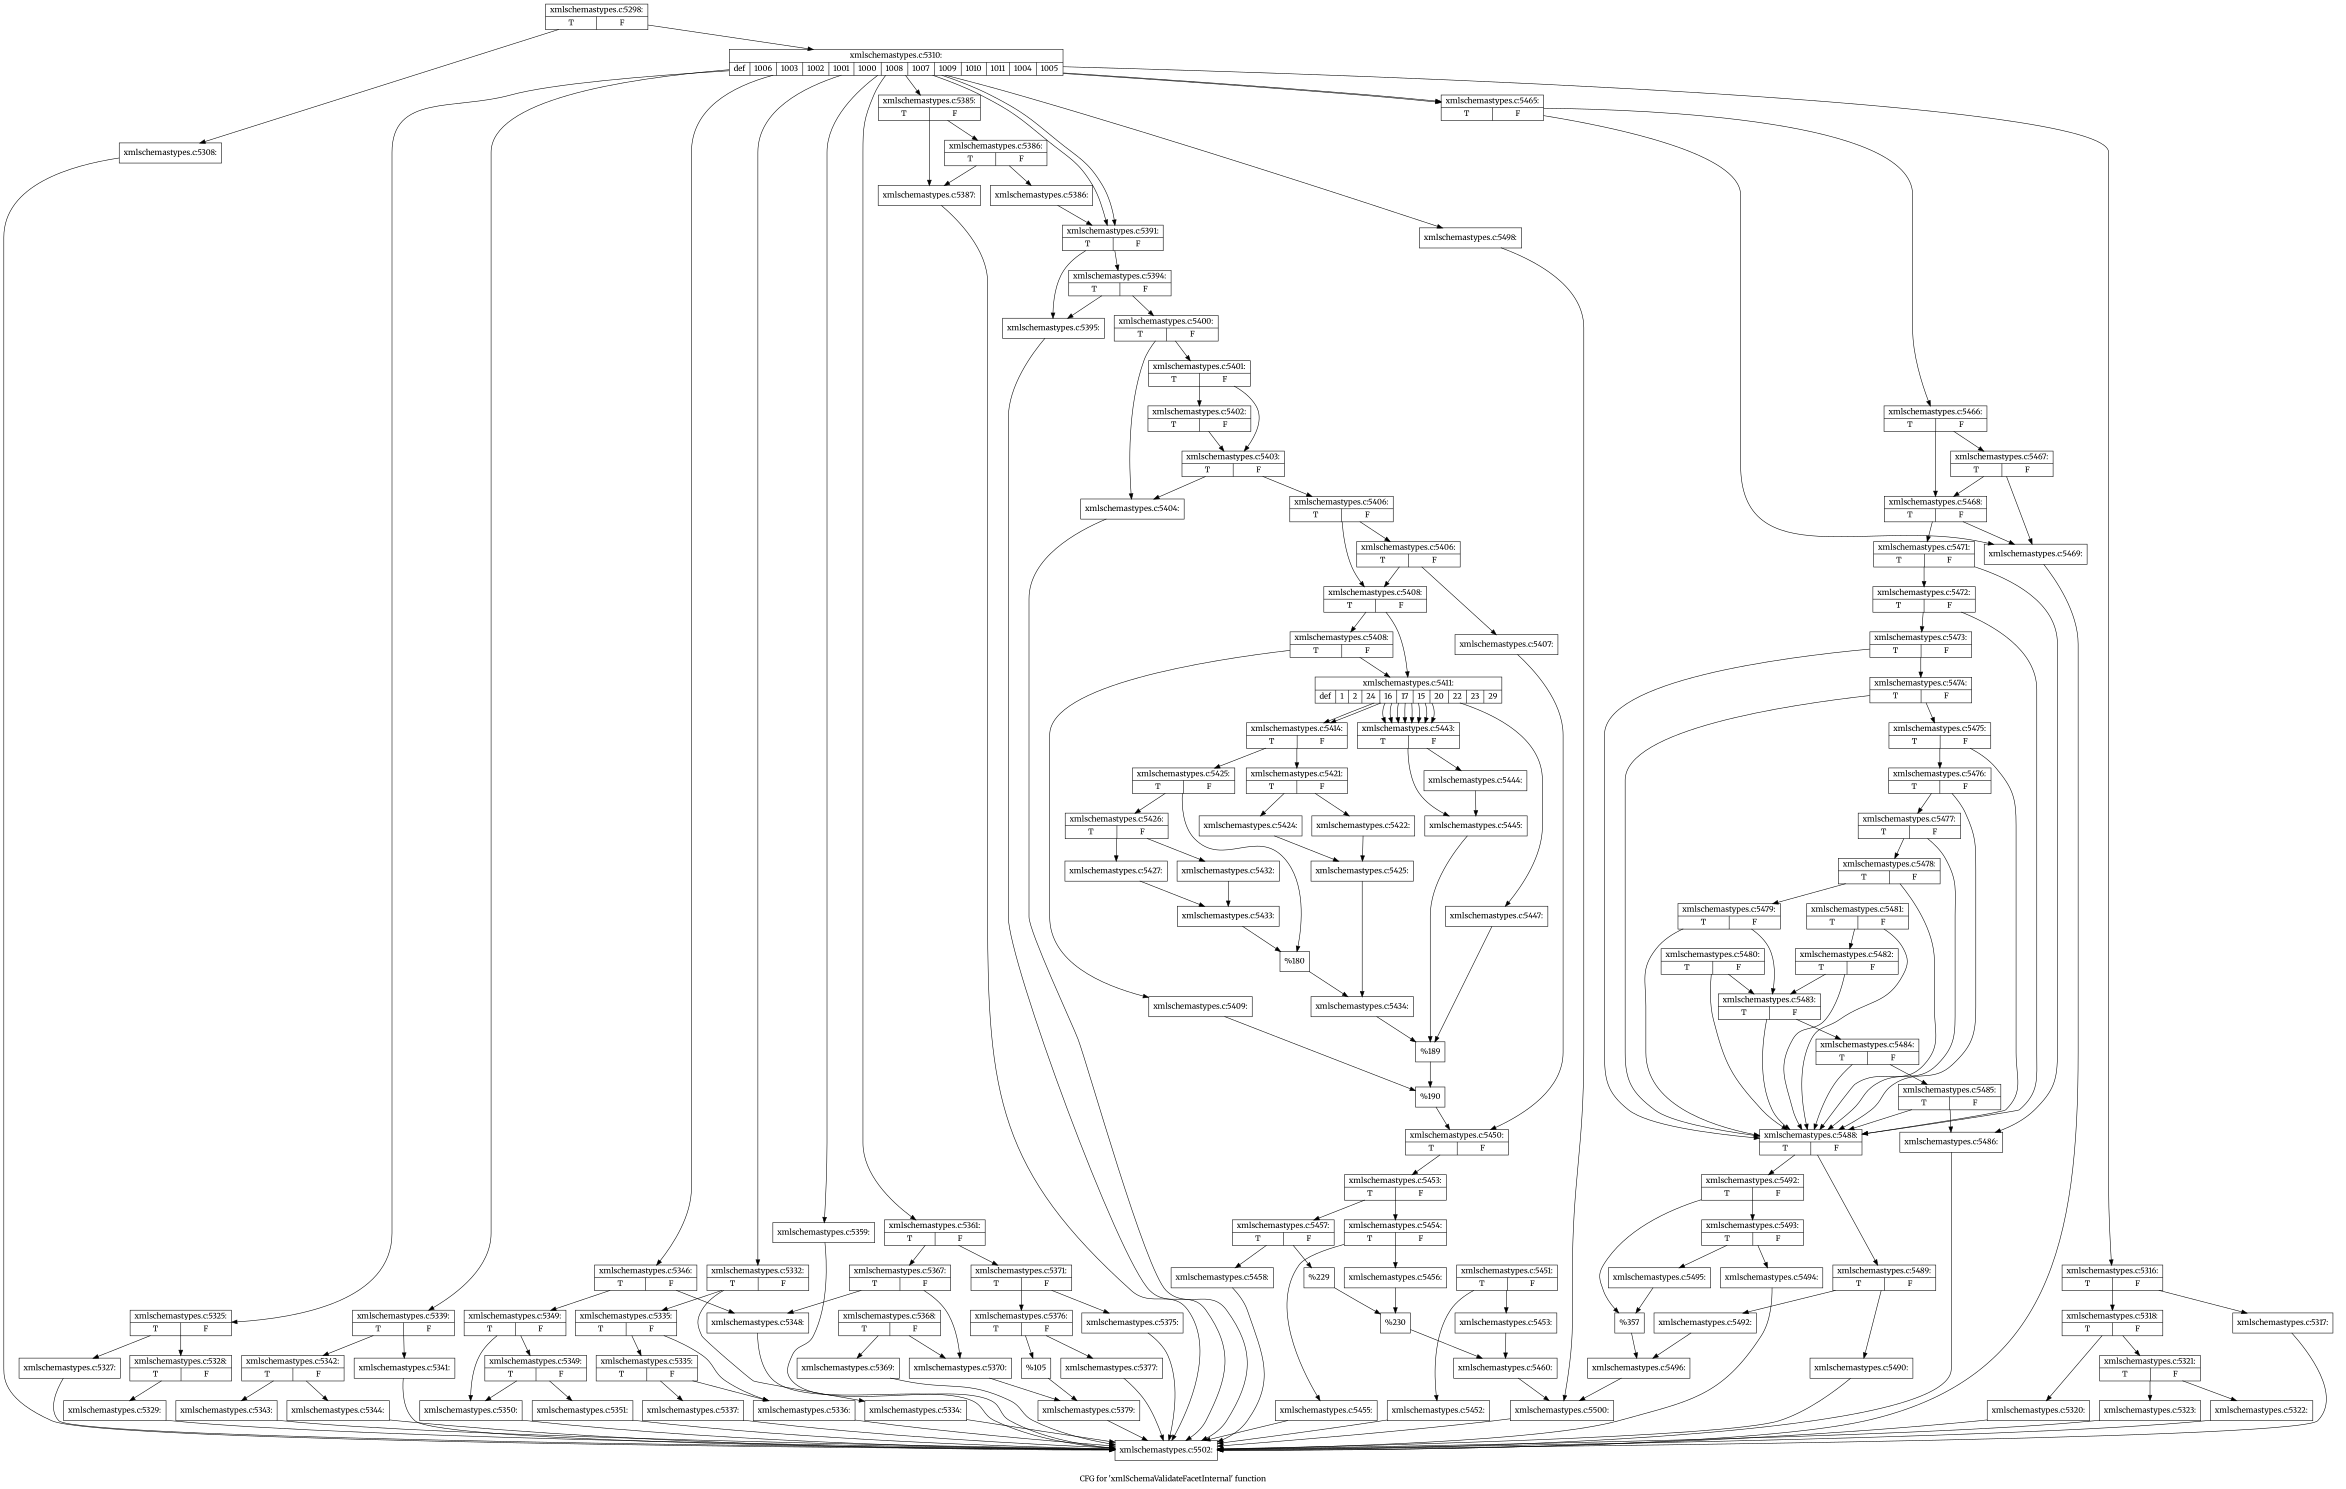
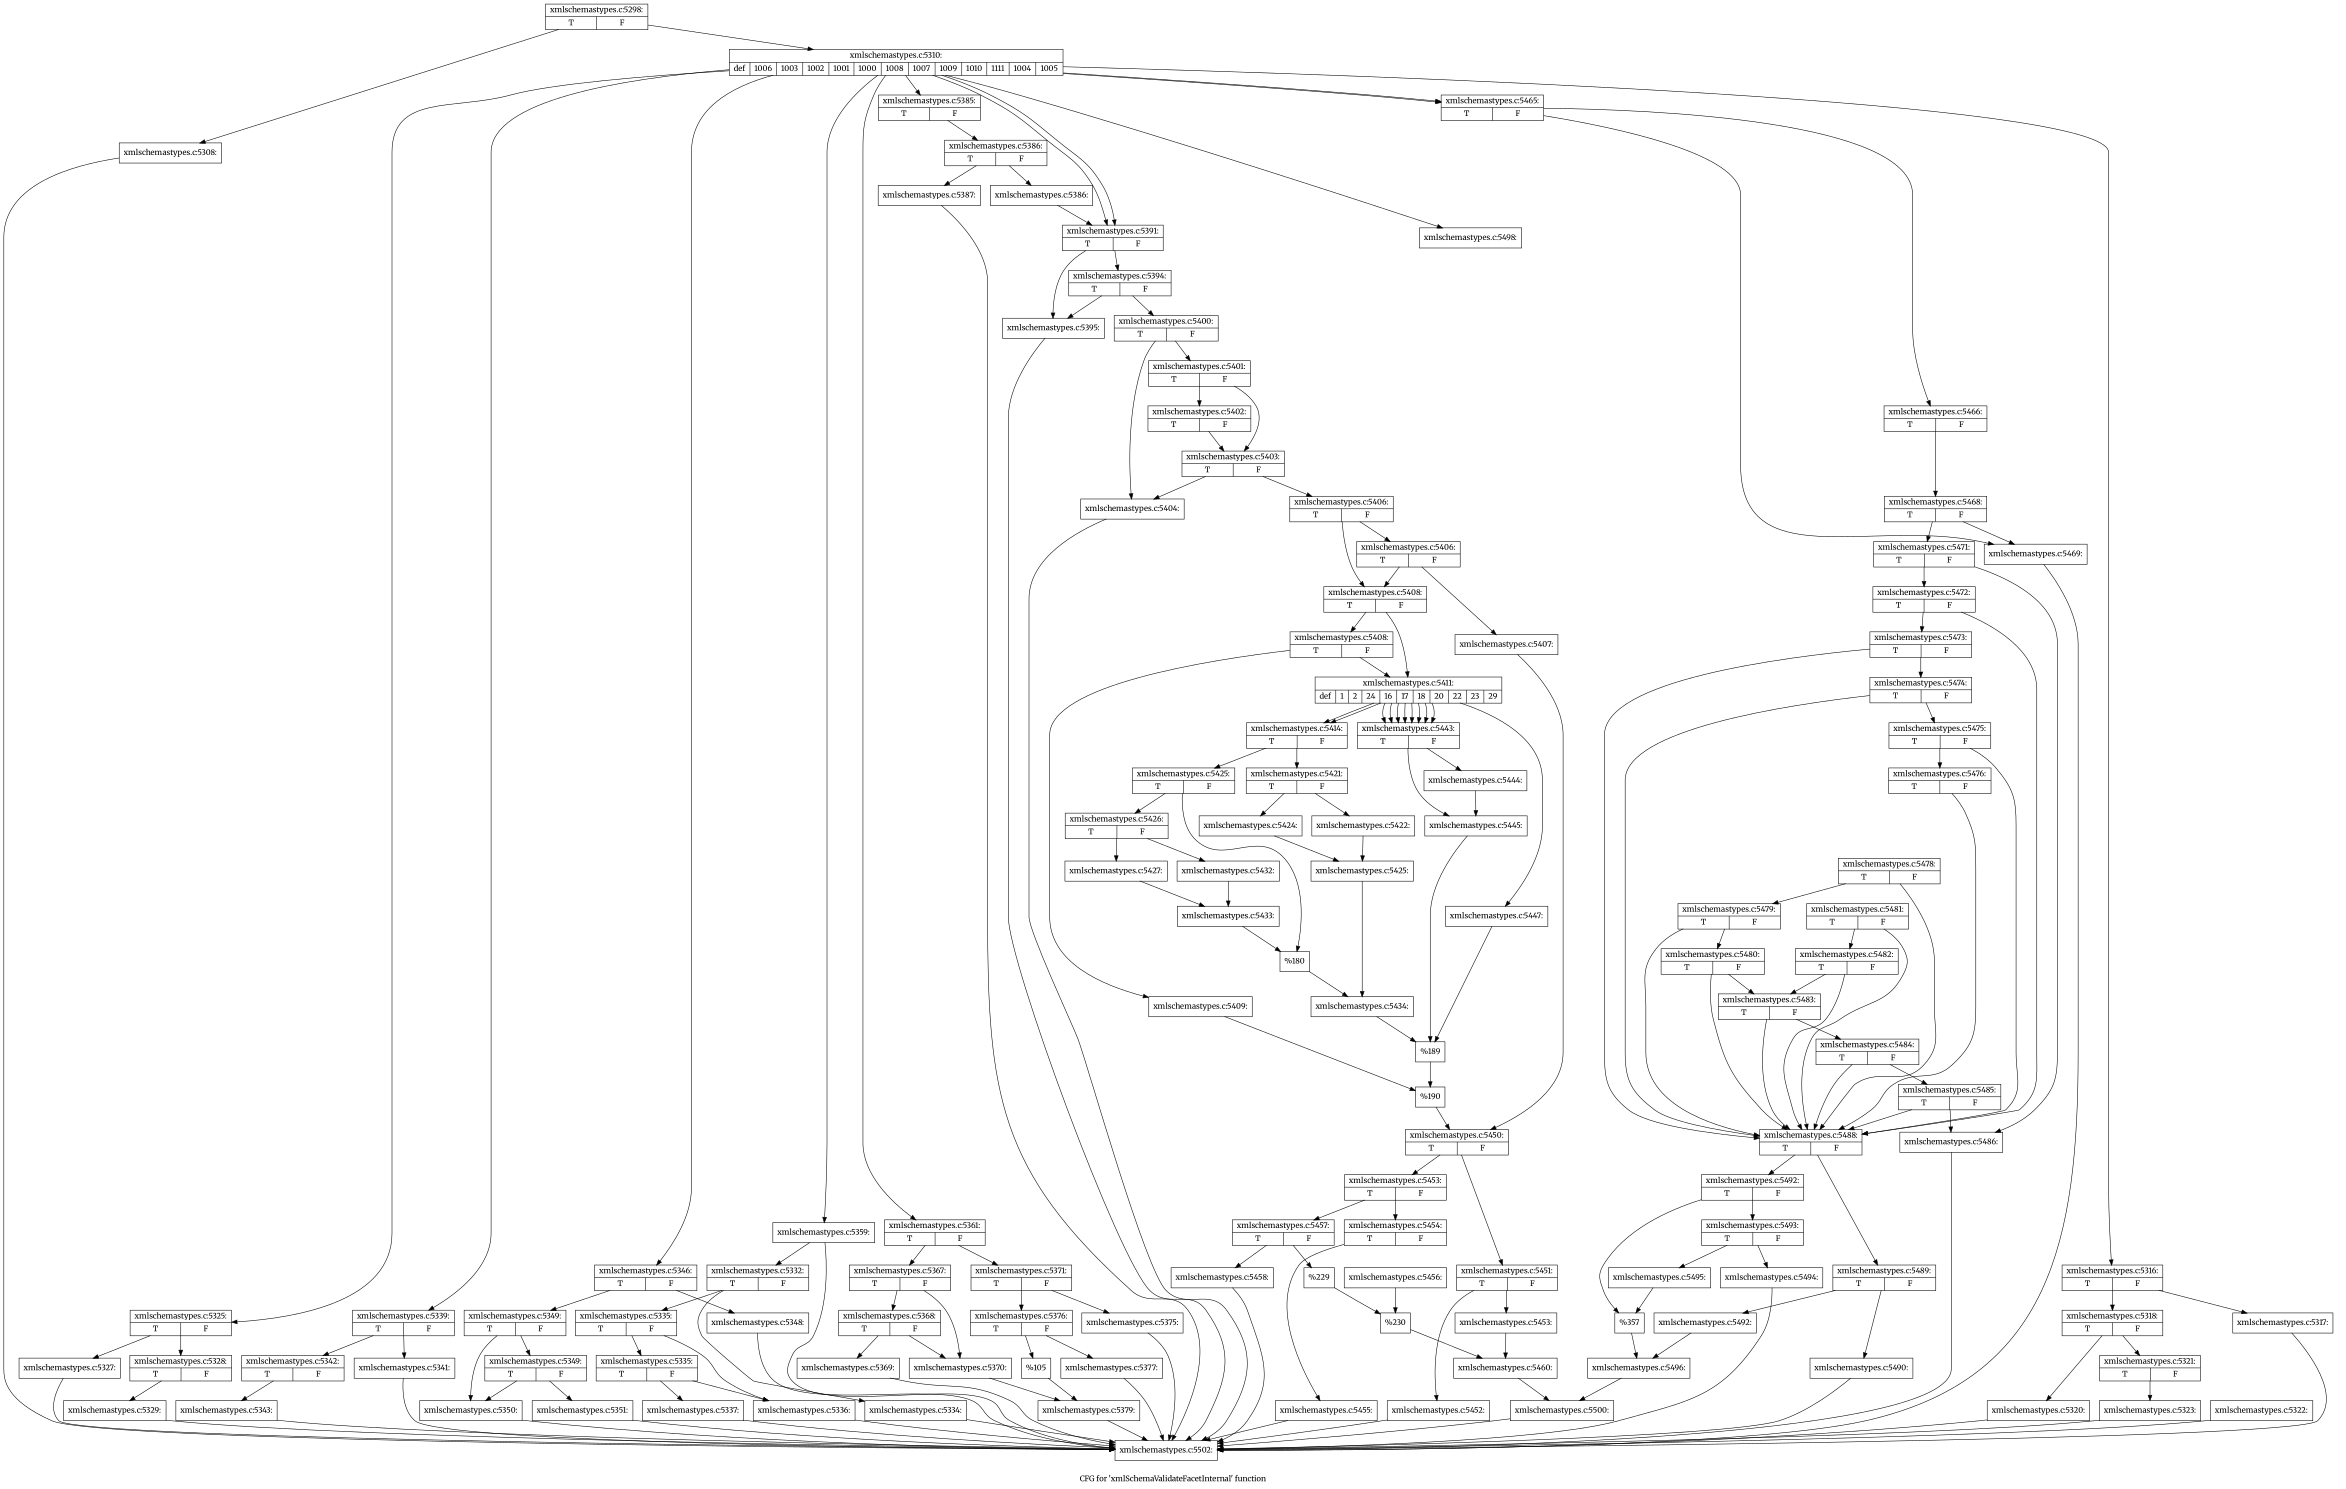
(998, 69) -> (998, 69)
(929, 150) -> none
(2002, 464) -> none
(758, 645) -> (795, 1252)
(1422, 696) -> (1422, 696)
(1584, 801) -> none
(1909, 826) -> none
(1772, 955) -> (1722, 936)
none -> (1481, 1208)
(1395, 1254) -> none
(827, 1301) -> (895, 1298)
(2207, 1390) -> none
(338, 1411) -> none
